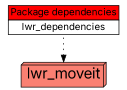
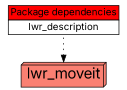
(64, 27) -> (64, 27)
